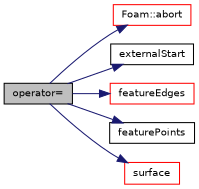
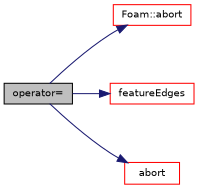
(152, 54) -> none
(152, 133) -> none
(152, 173) -> (152, 173)
